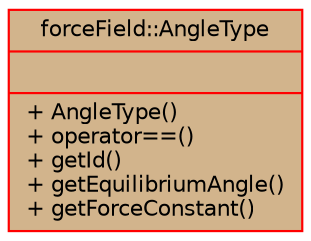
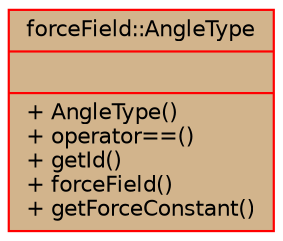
(156, 185) -> (100, 185)
